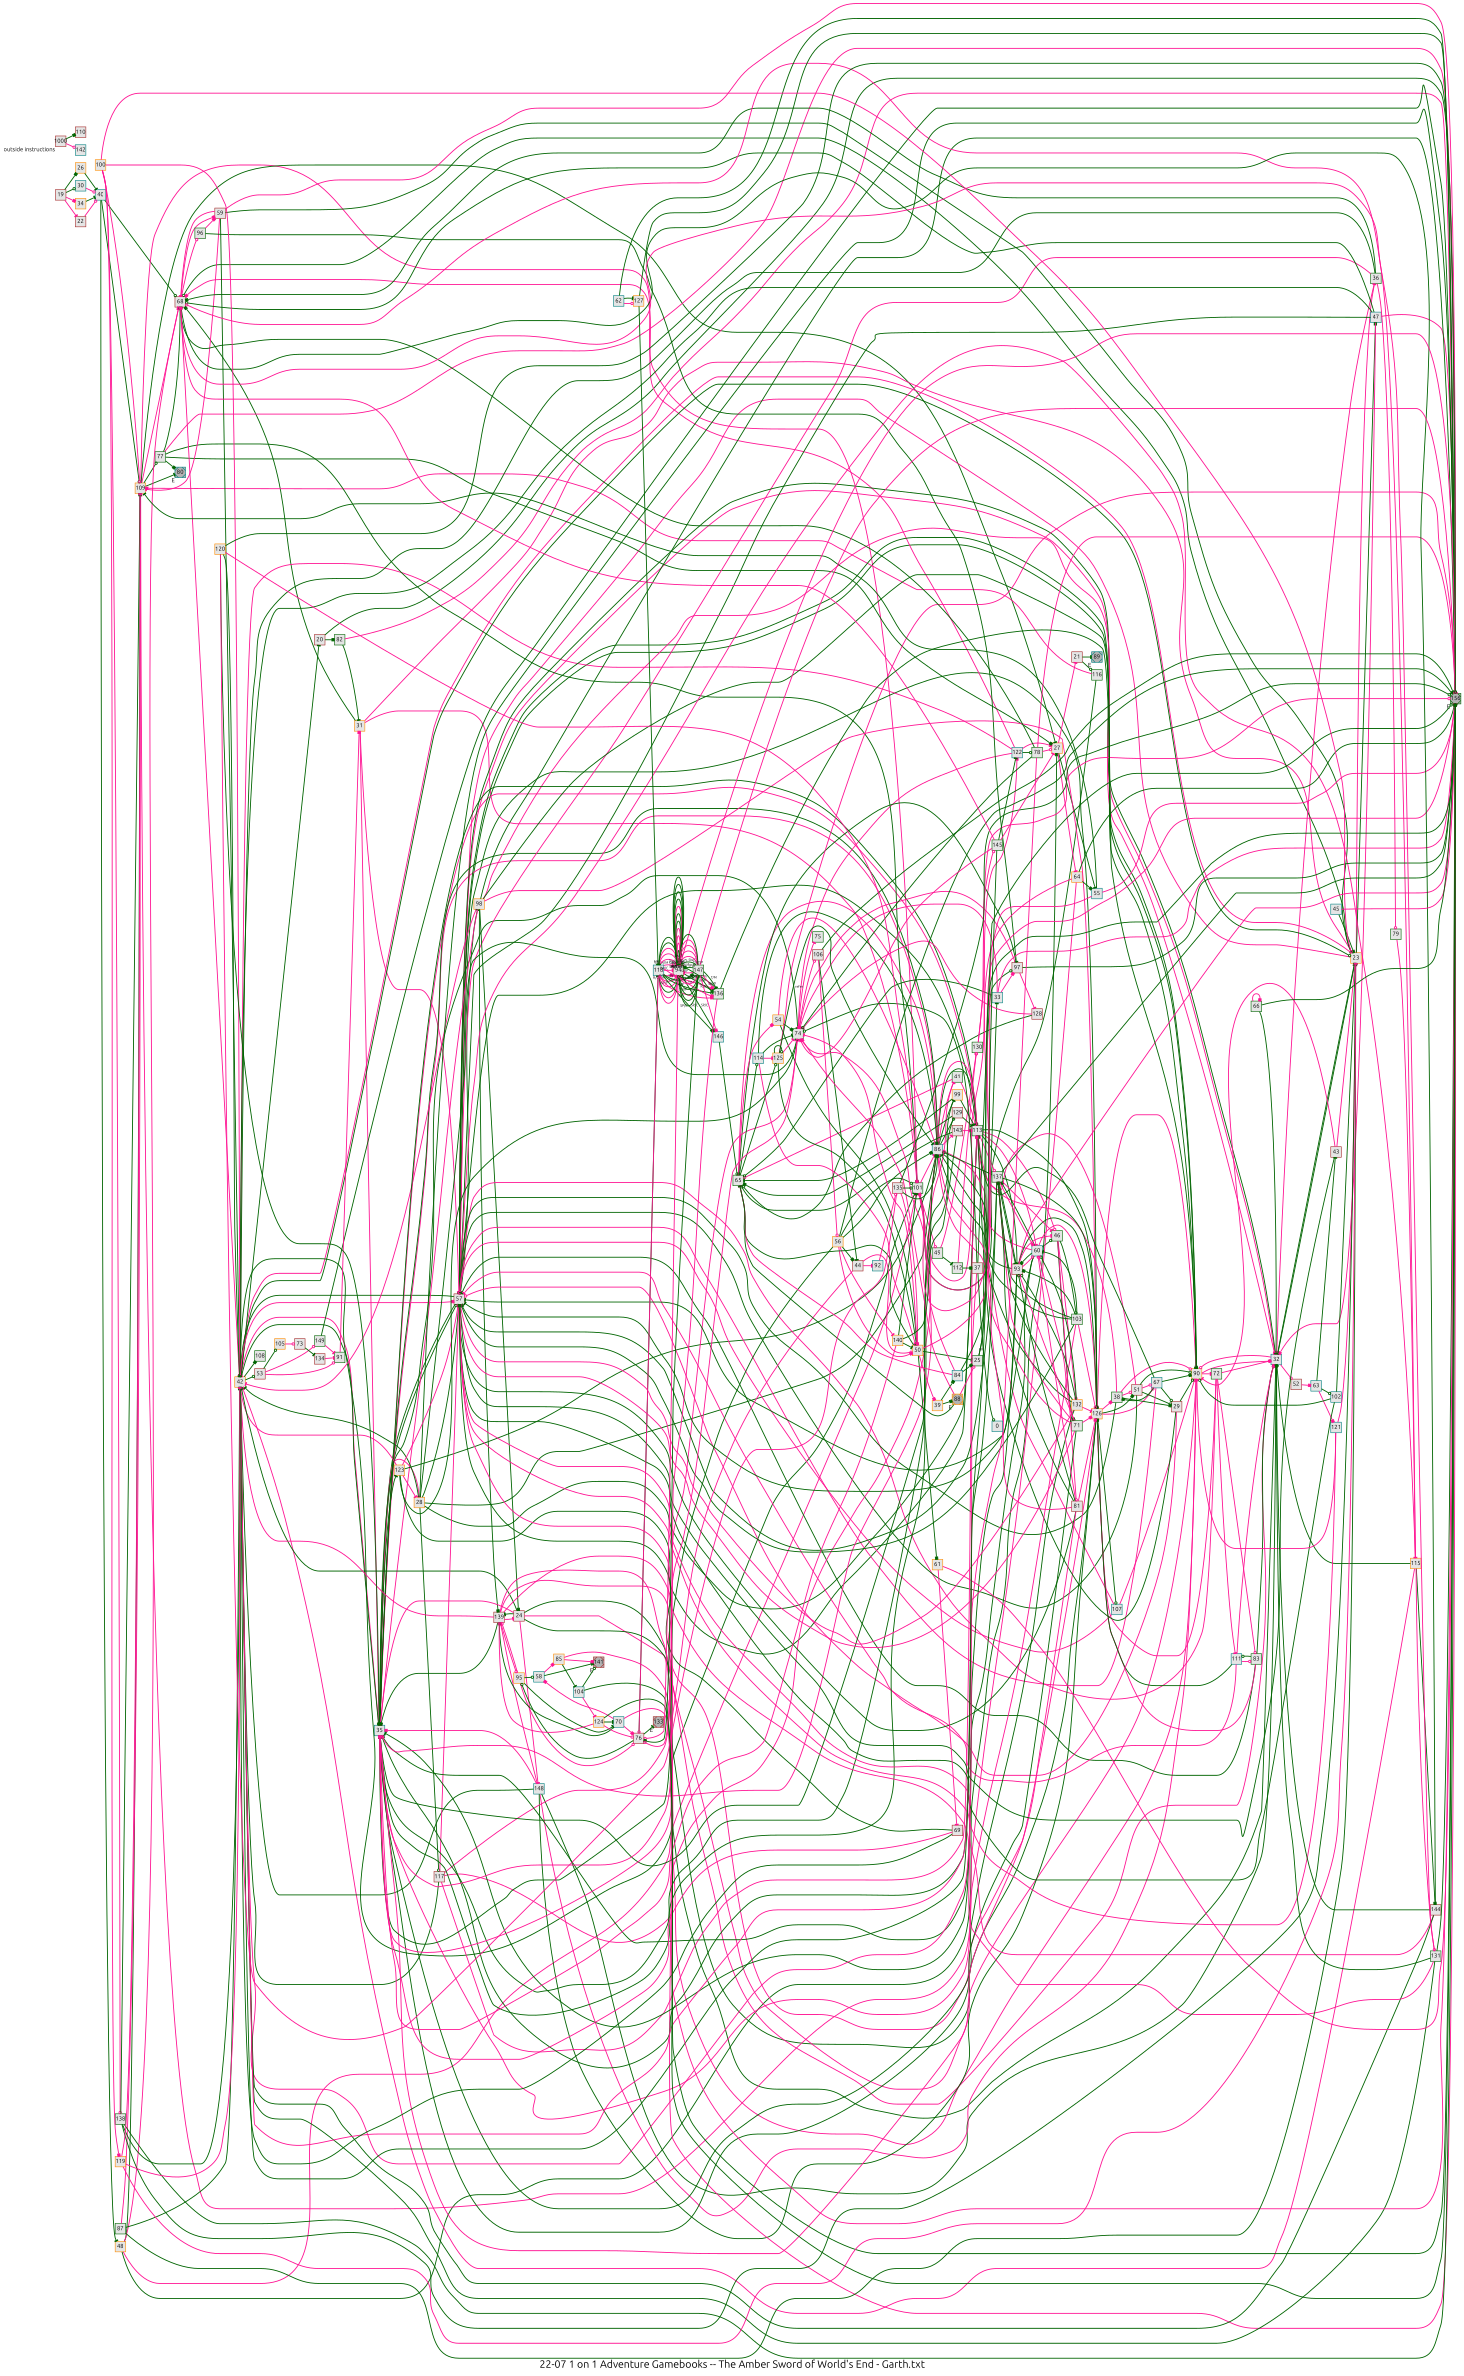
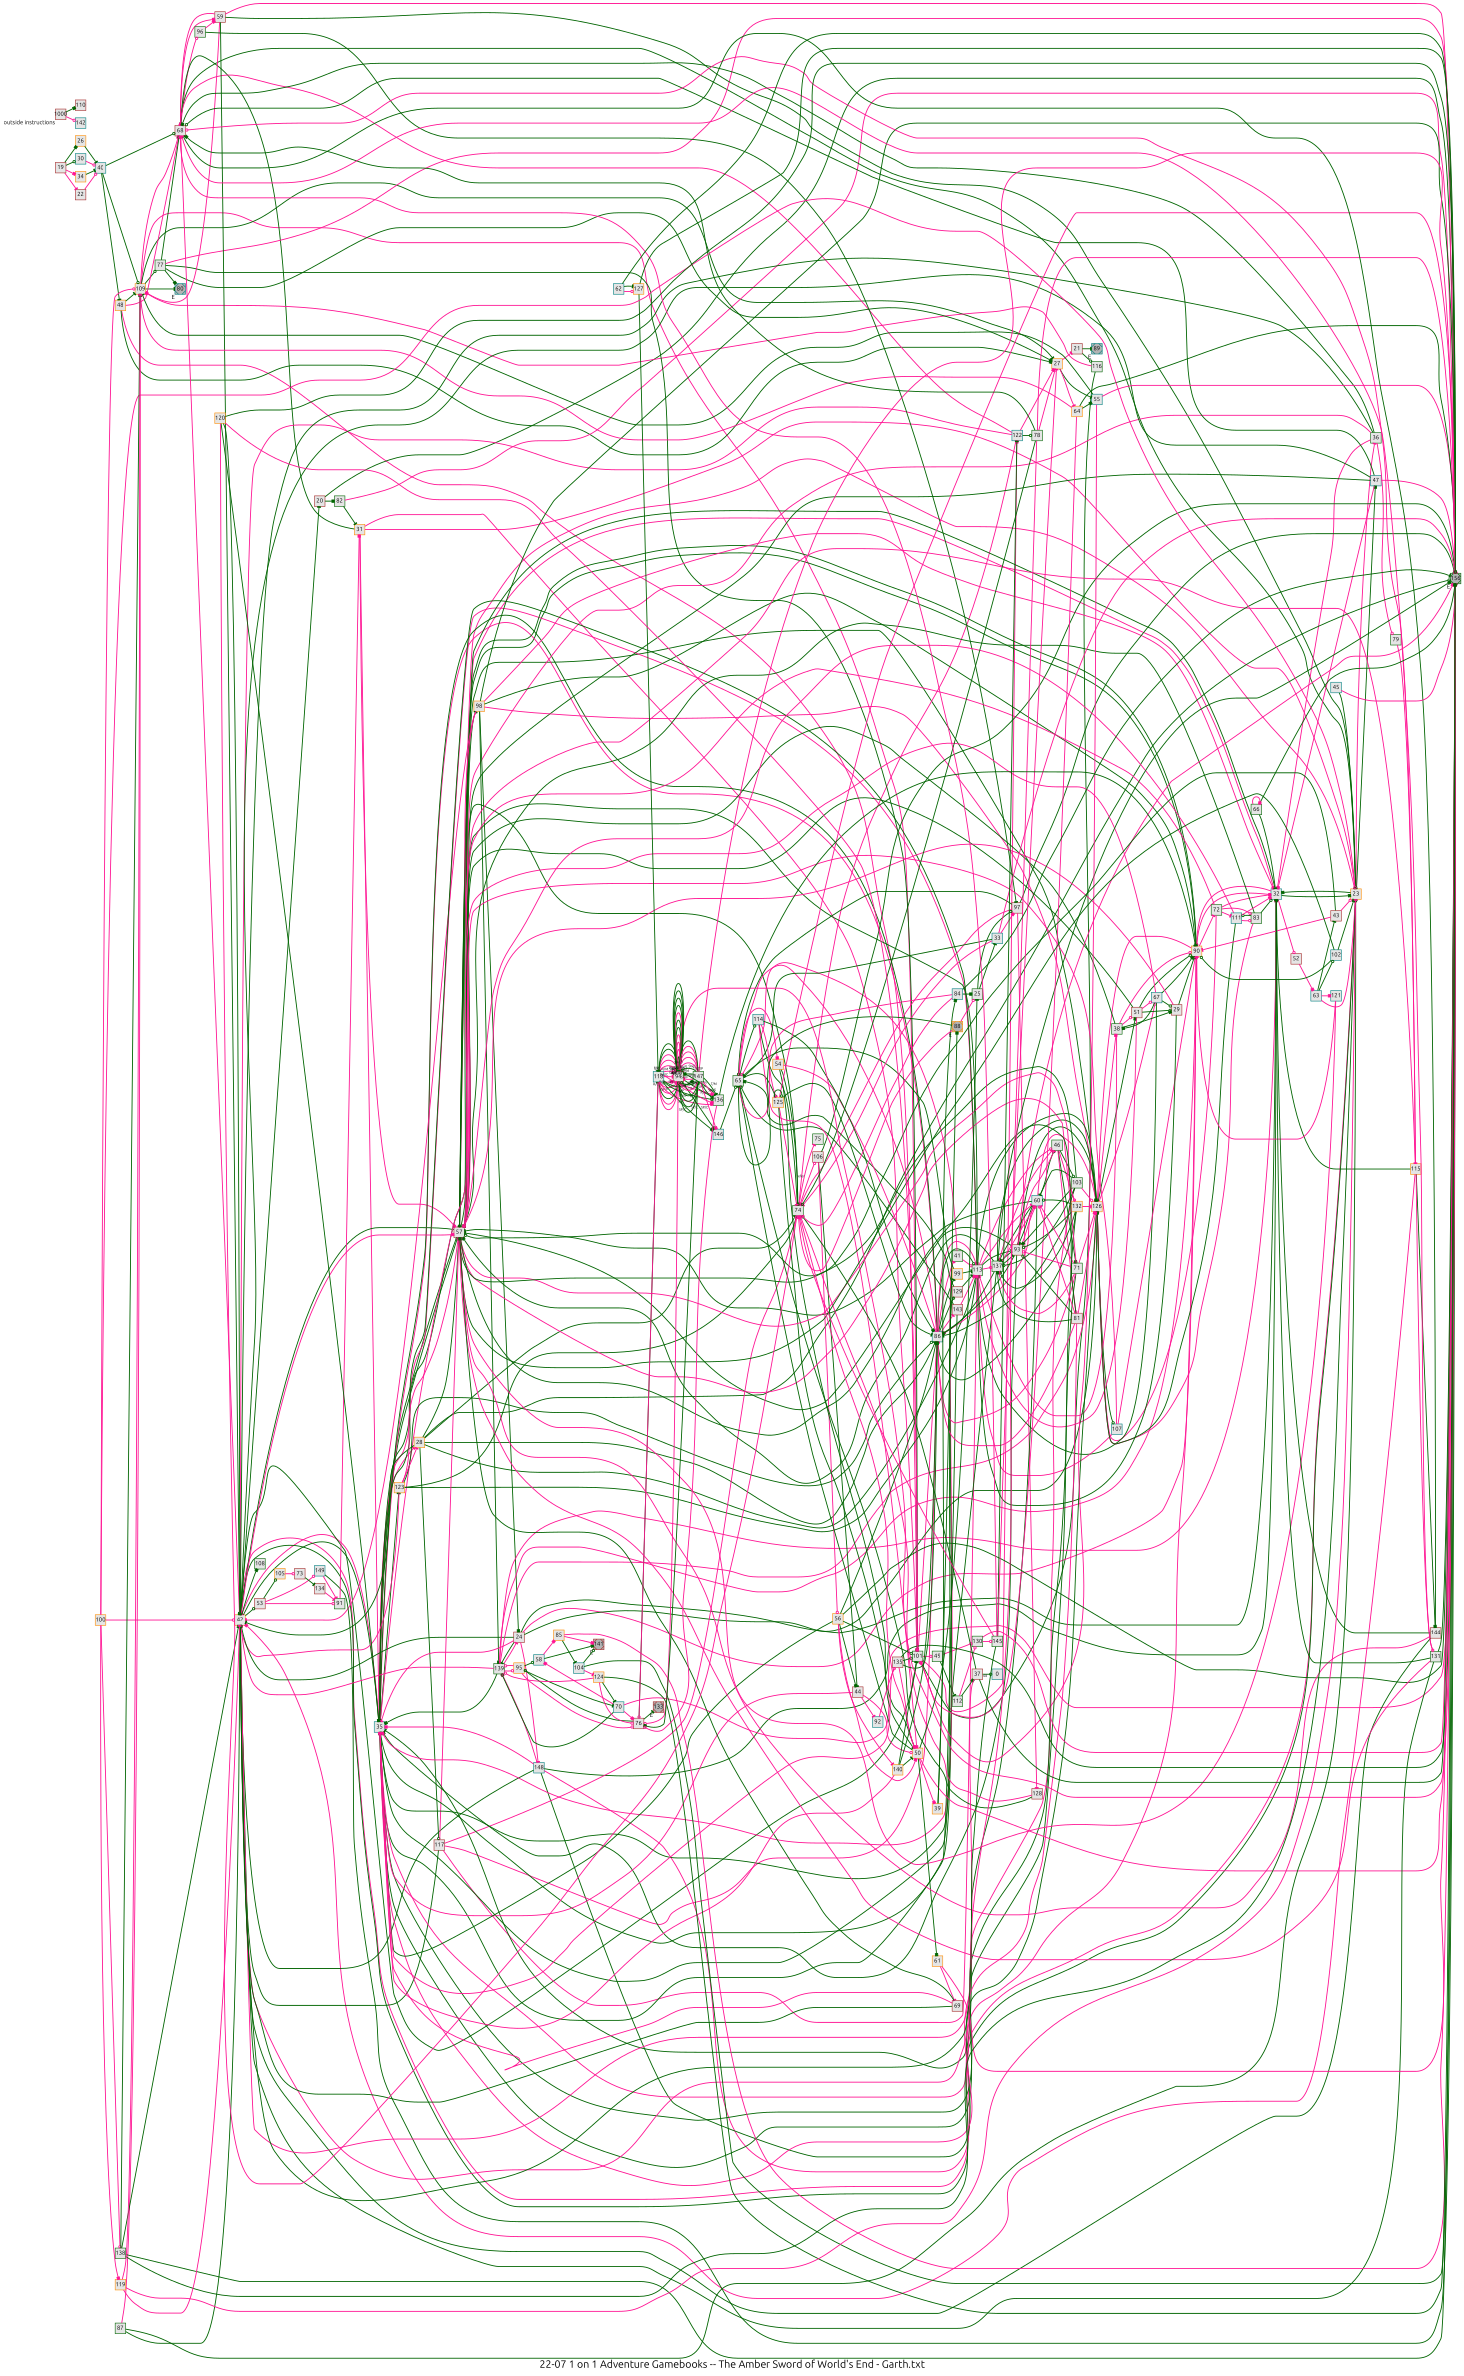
(1352, 1195) -> (1350, 965)
(320, 1341) -> (320, 1571)
(499, 1617) -> (499, 1669)
